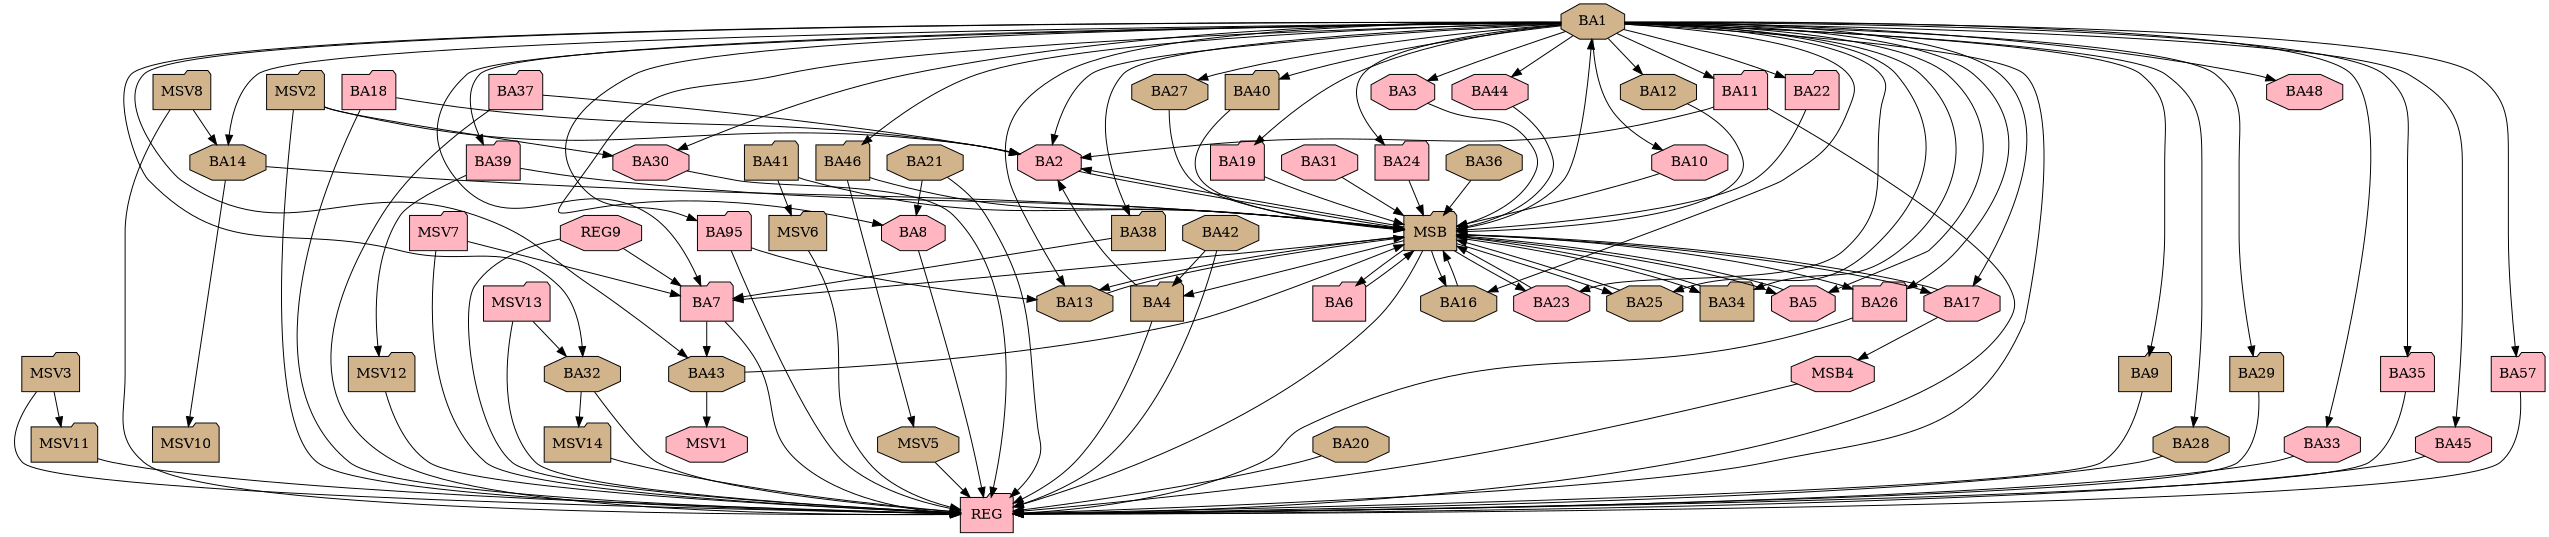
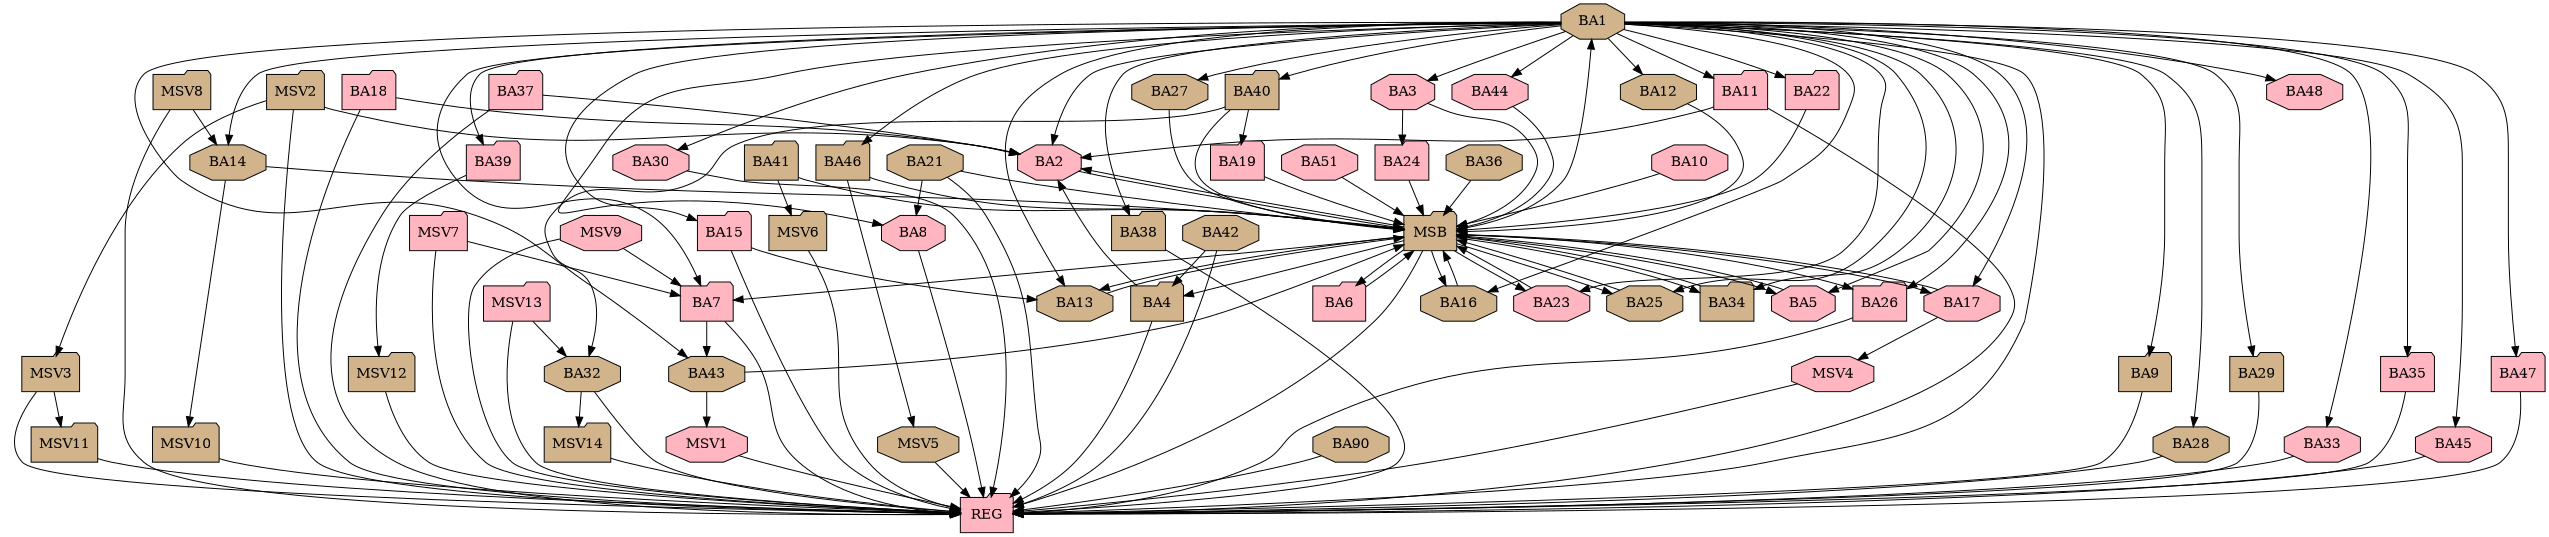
(1424, 46) -> (1402, 122)
(1356, 73) -> (1246, 122)
(131, 74) -> (736, 145)
(1607, 102) -> none
(463, 133) -> (140, 191)
(1320, 163) -> (1320, 163)
(957, 201) -> (1166, 202)
(601, 233) -> (601, 233)
(724, 233) -> (724, 233)
(936, 266) -> (1404, 452)
(1833, 374) -> (1833, 374)
(2518, 374) -> (2518, 374)
(1351, 445) -> (1351, 445)
none -> (844, 483)
none -> (584, 496)
